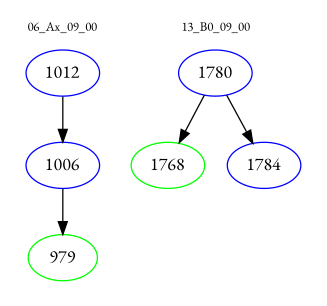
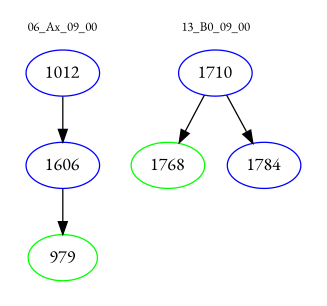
(215, 73) -> (215, 73)
(63, 165) -> (63, 165)
